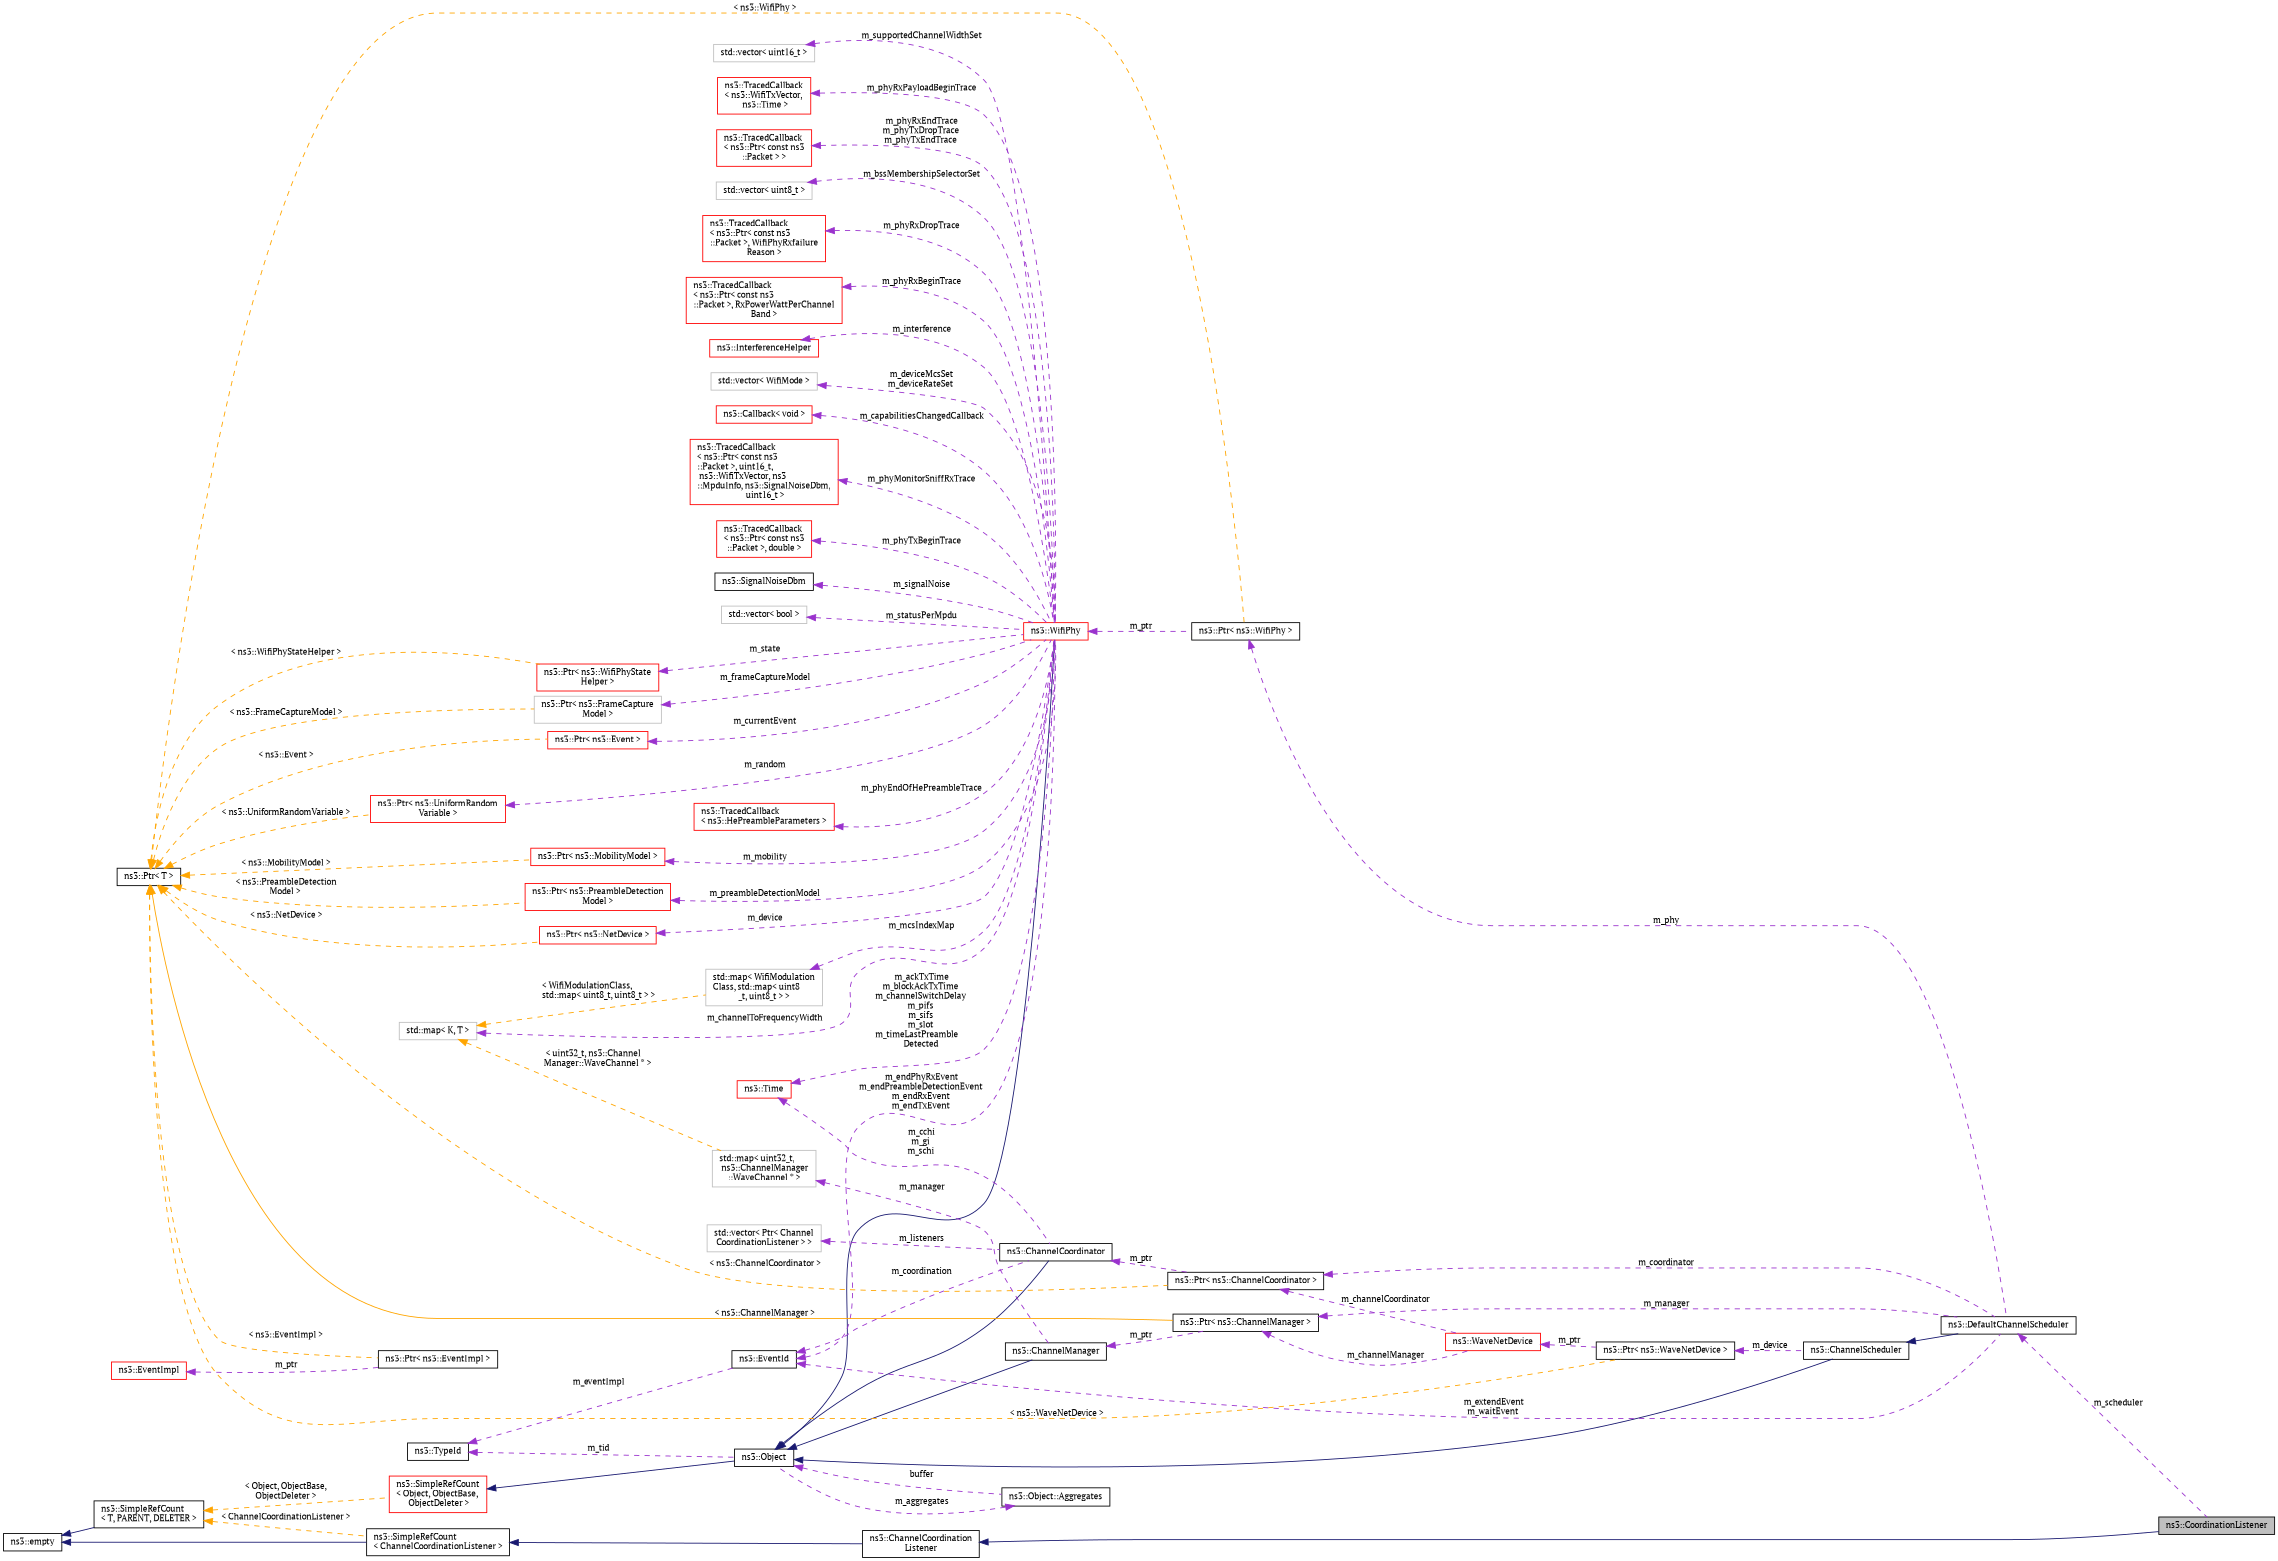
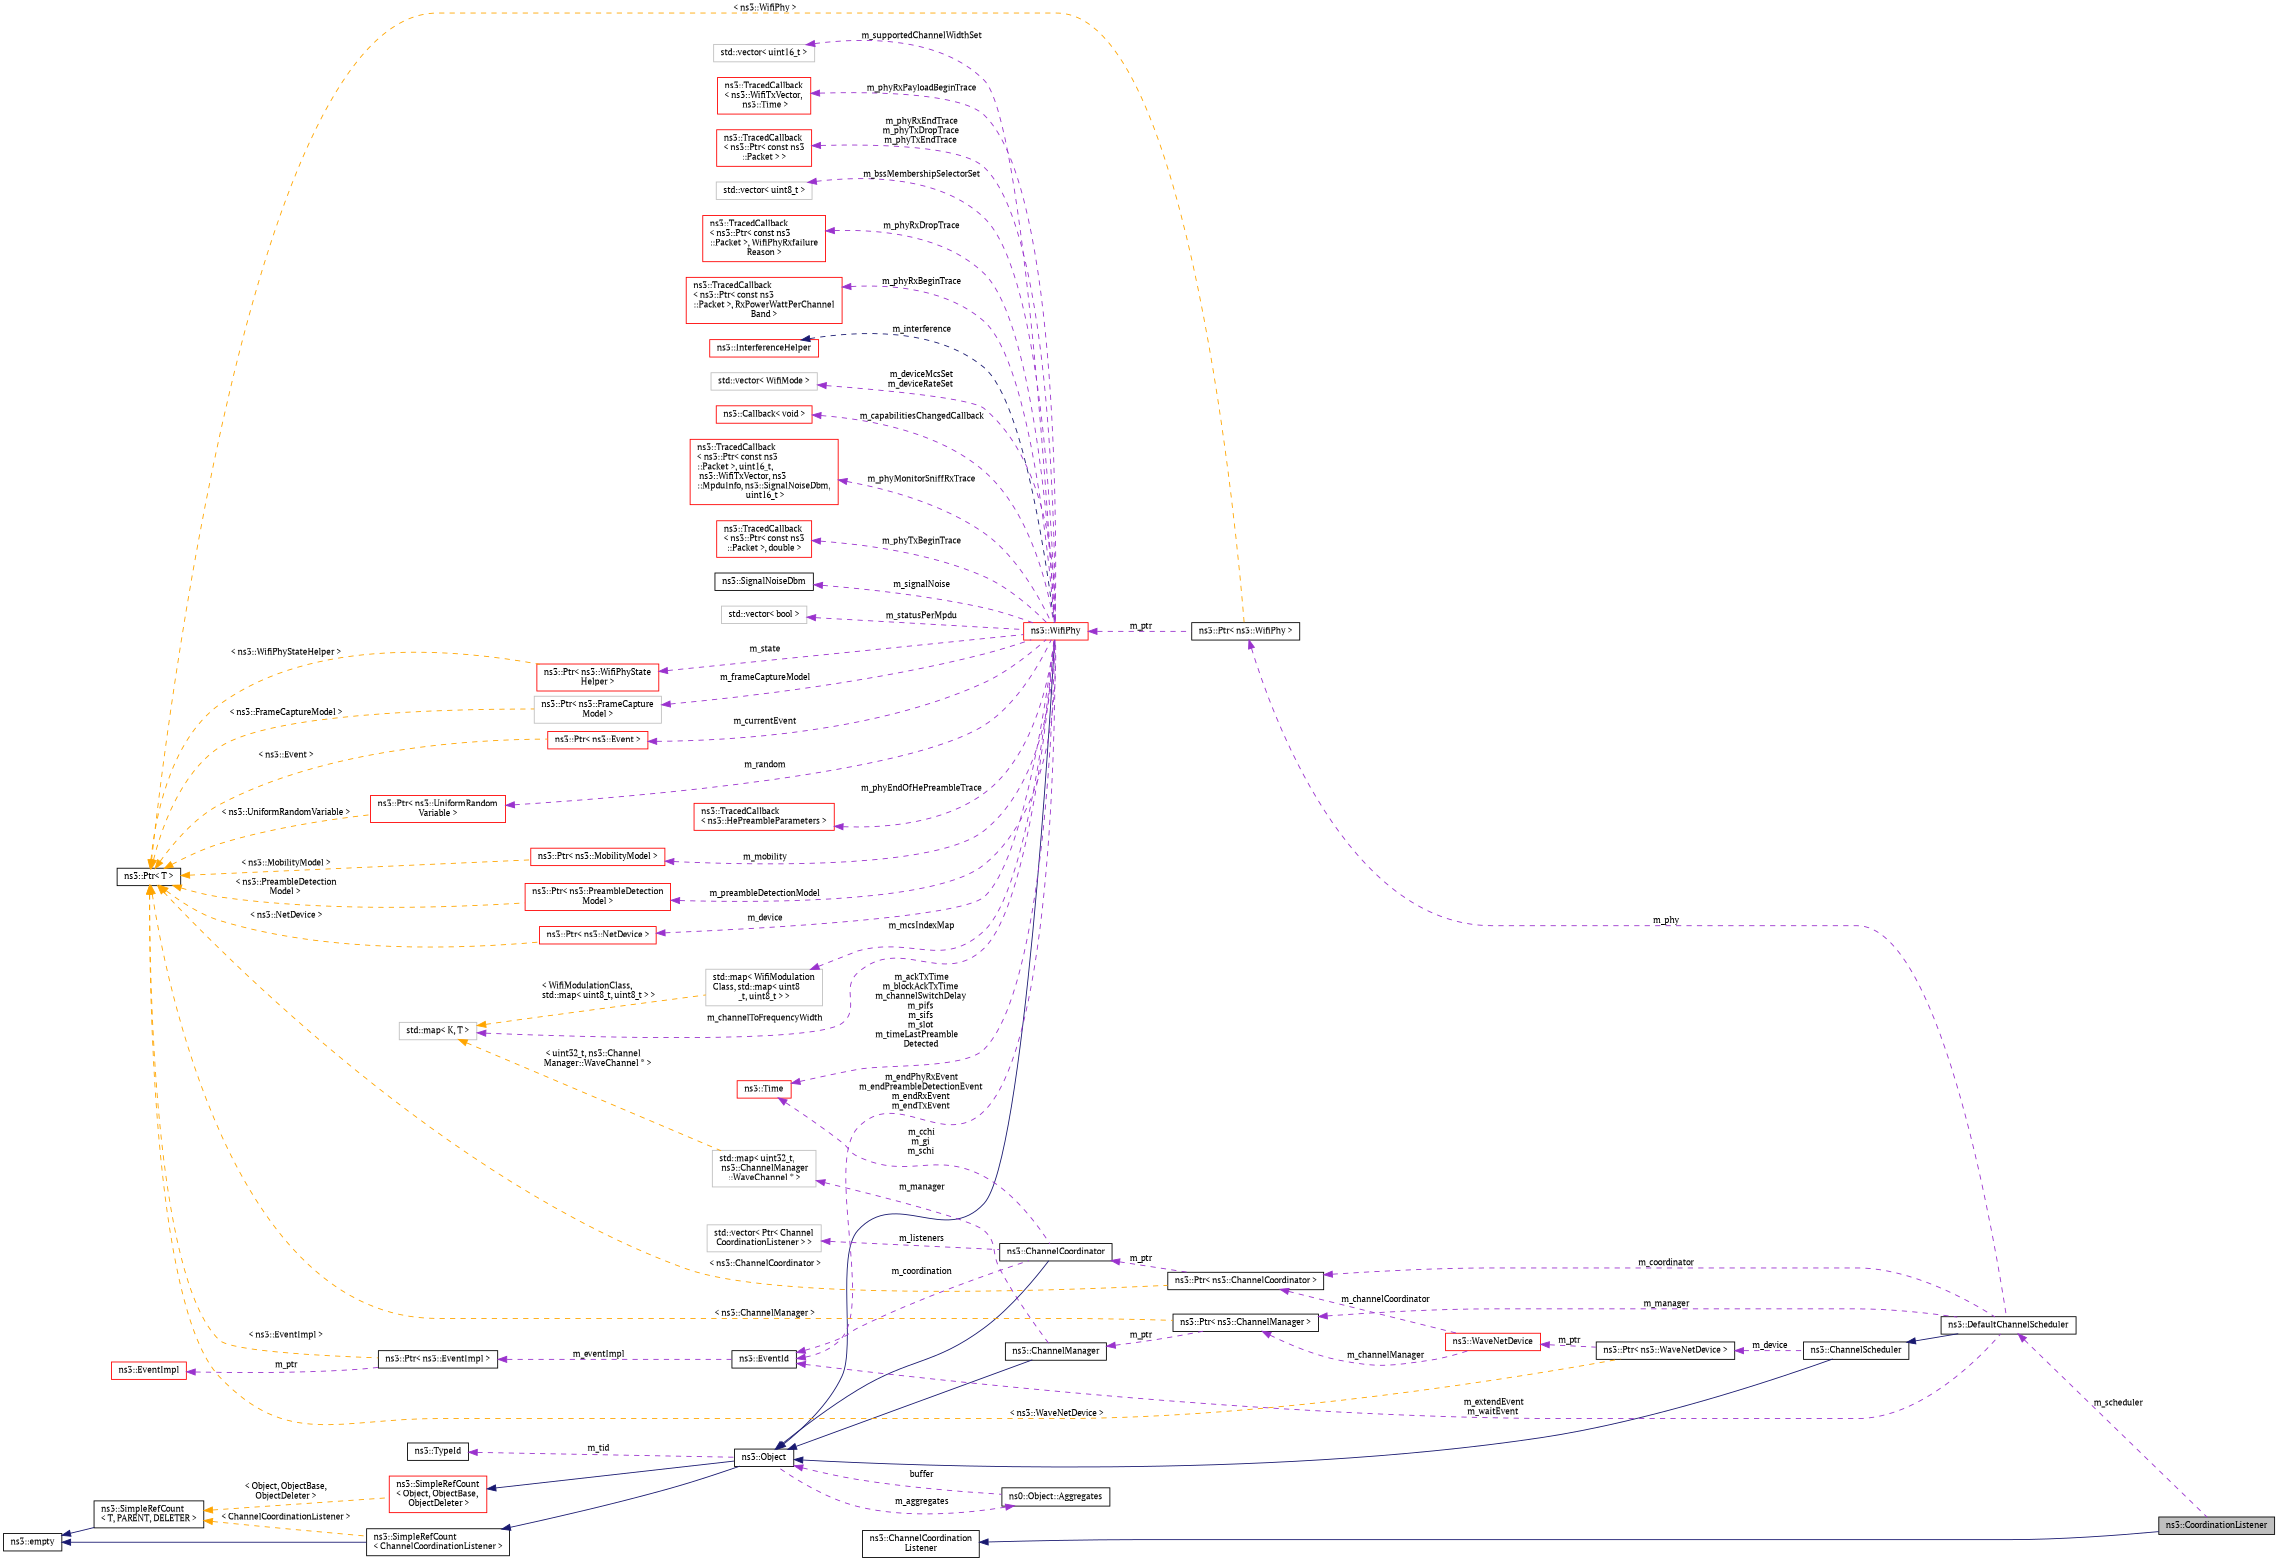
(1006, 404) -> (1006, 404)
(530, 1318) -> (530, 1318)
(605, 1404) -> (619, 1359)
(1056, 1497) -> (1056, 1497)
(690, 1543) -> (626, 1500)
